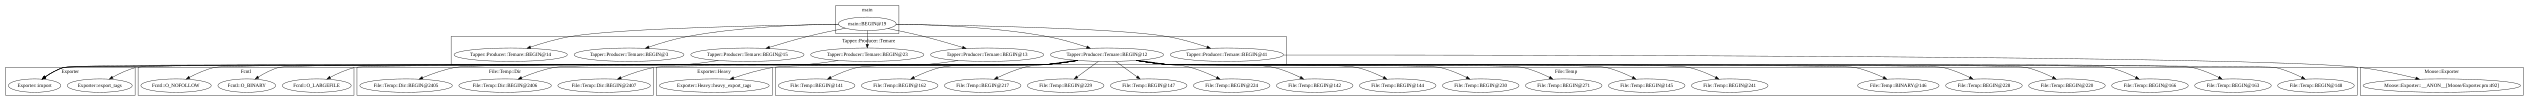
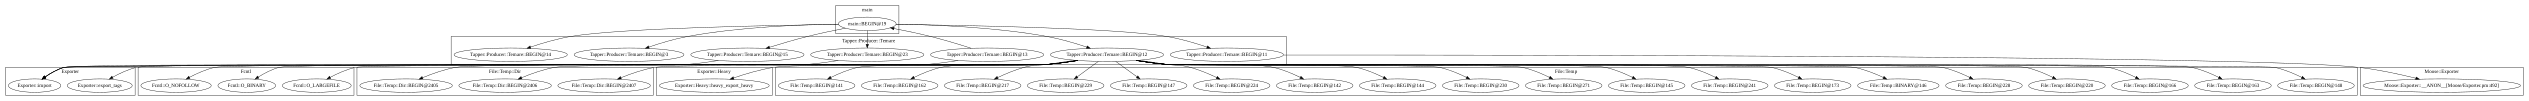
(933, 39) -> (941, 39)
(1227, 55) -> (1227, 55)
(714, 86) -> (714, 86)
none -> (1813, 86)
